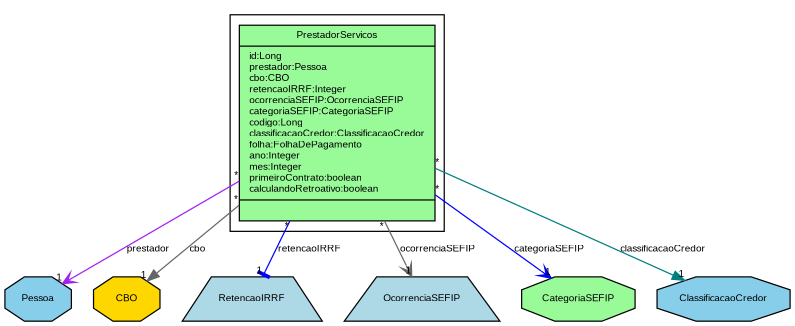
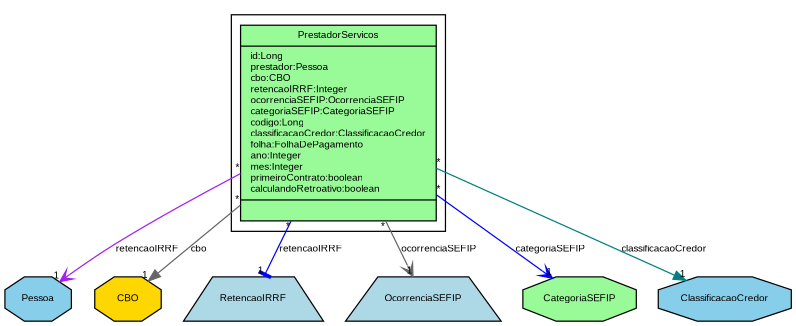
(148, 249) -> (148, 249)
